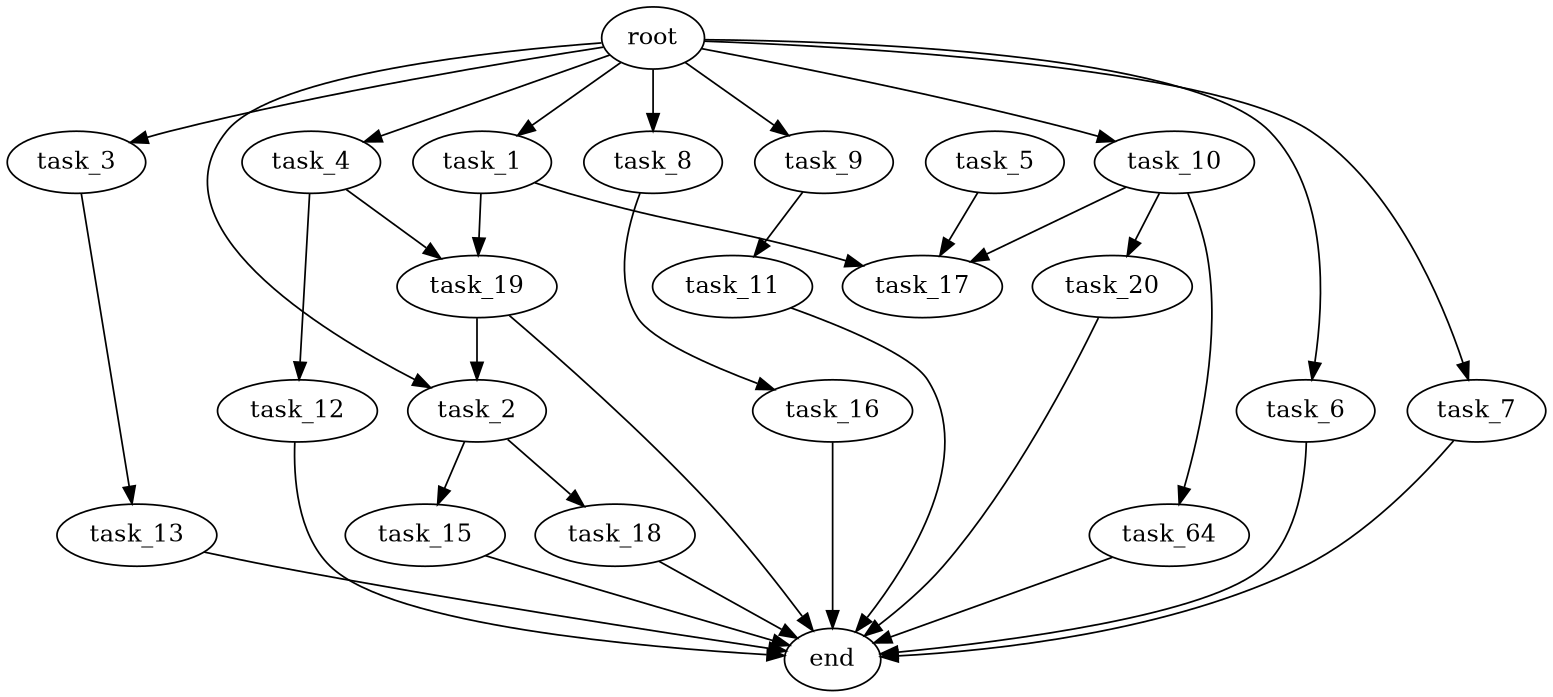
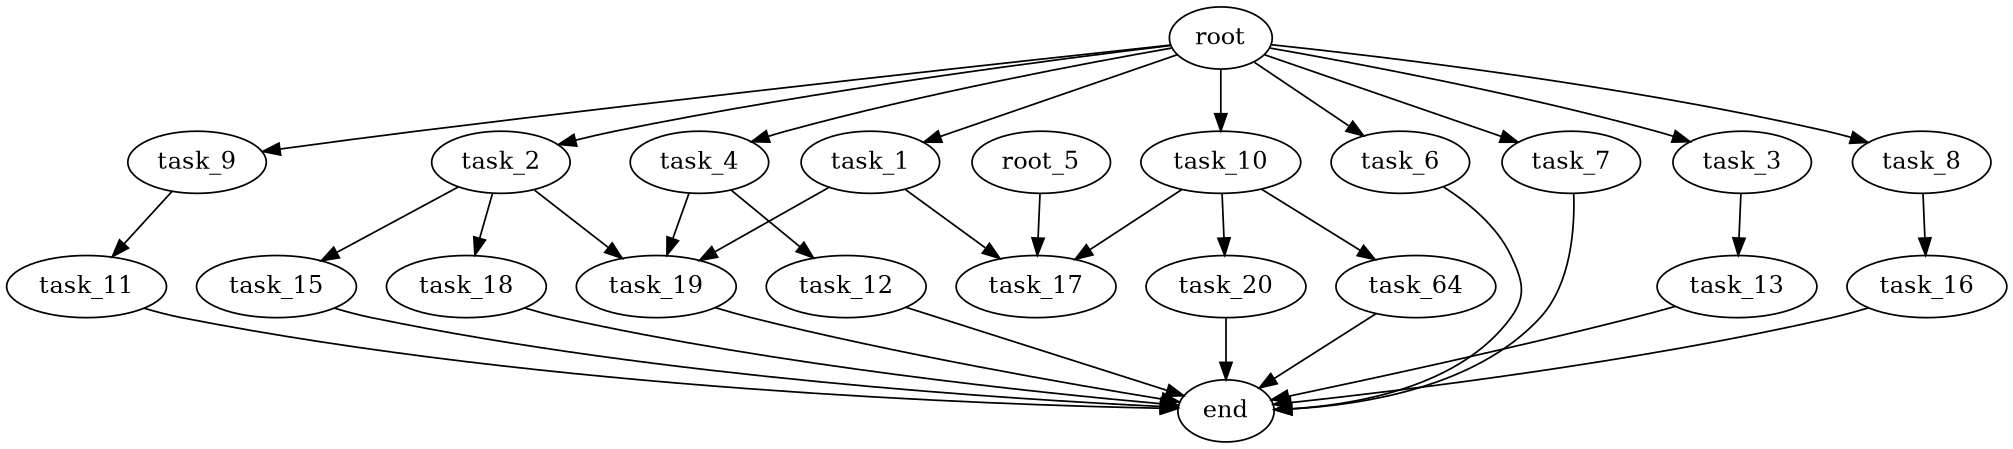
(995, 162) -> (1041, 162)
(477, 340) -> (571, 219)
